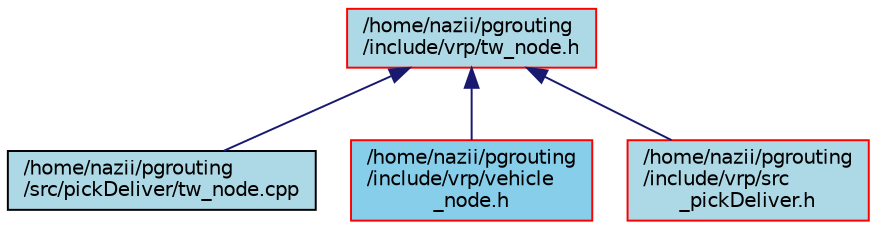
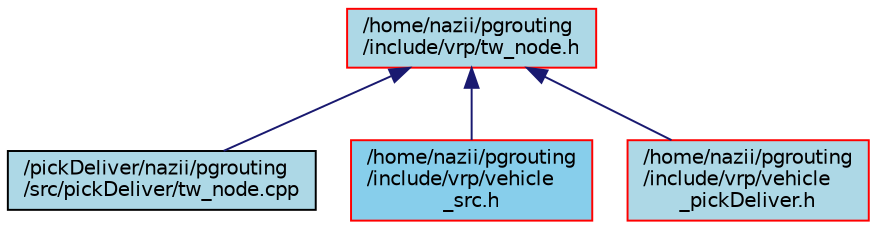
(162, 180) -> (162, 180)
(472, 180) -> (472, 180)
(748, 180) -> (748, 180)
